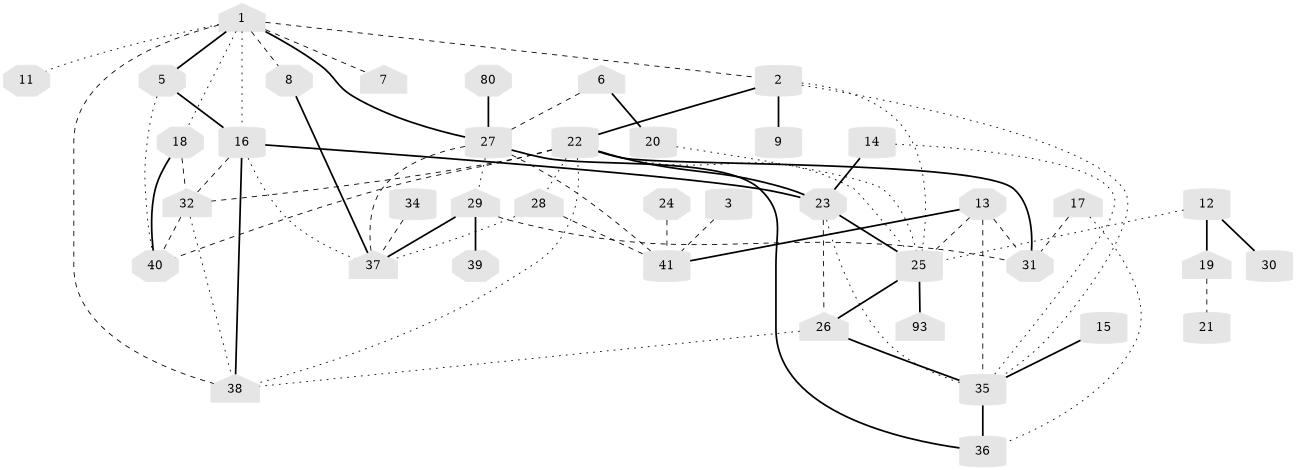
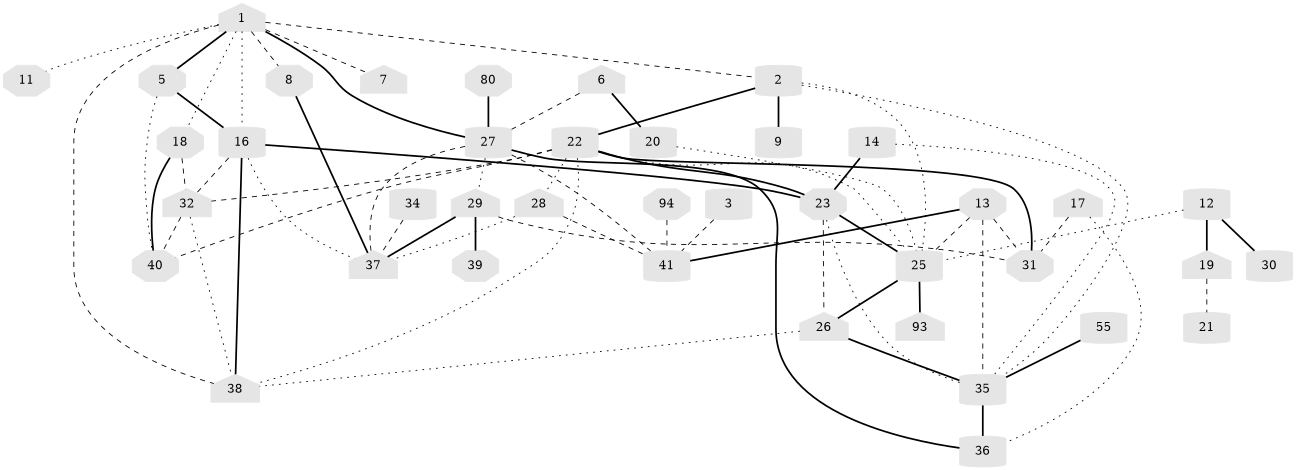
(667, 204) -> (667, 204)
(1104, 328) -> (1104, 328)
